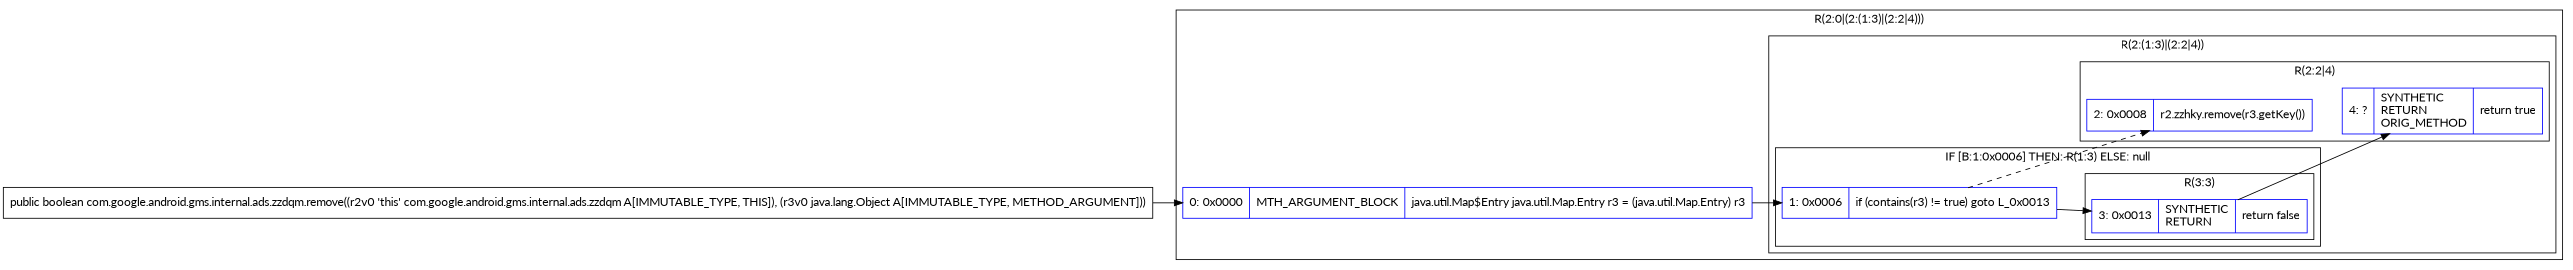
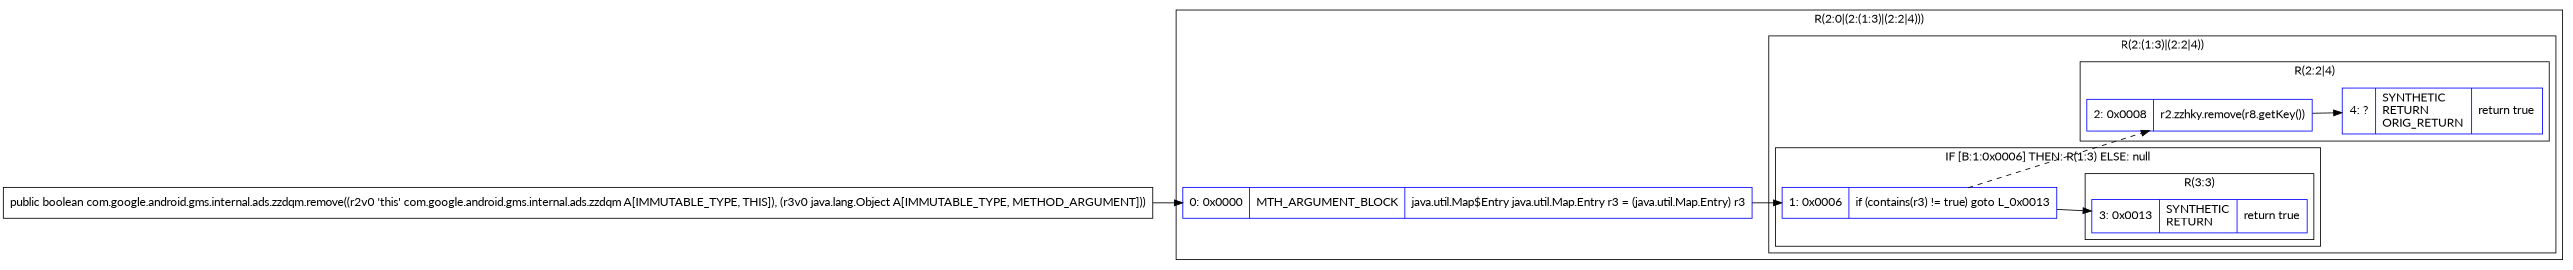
(2233, 115) -> (2233, 115)
(2424, 123) -> (2423, 123)
(2310, 168) -> (2323, 113)
(2271, 216) -> (2272, 216)
